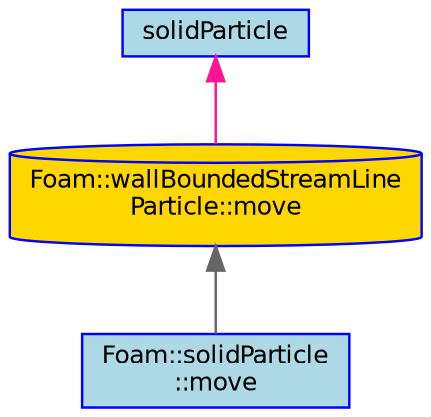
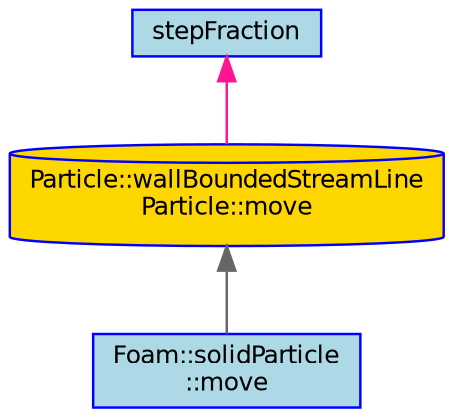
(216, 33) -> (227, 33)
(216, 195) -> (227, 195)
